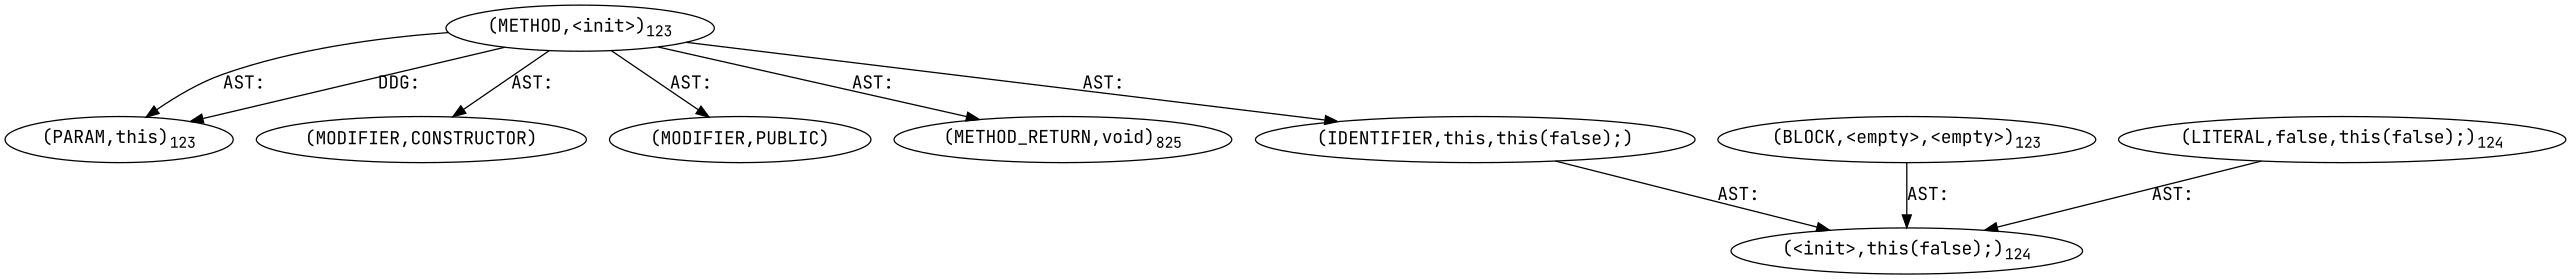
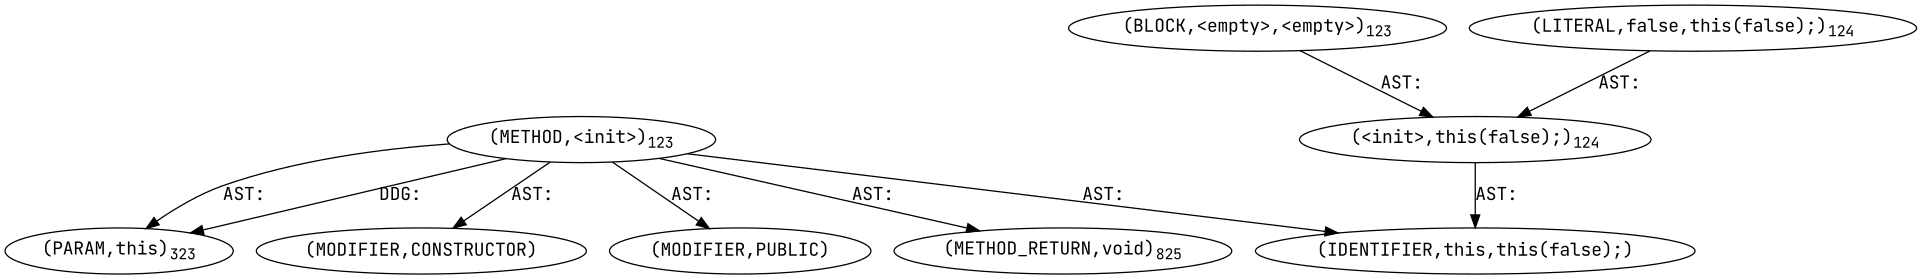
(183, 138) -> (183, 249)
(1686, 194) -> (1475, 189)
